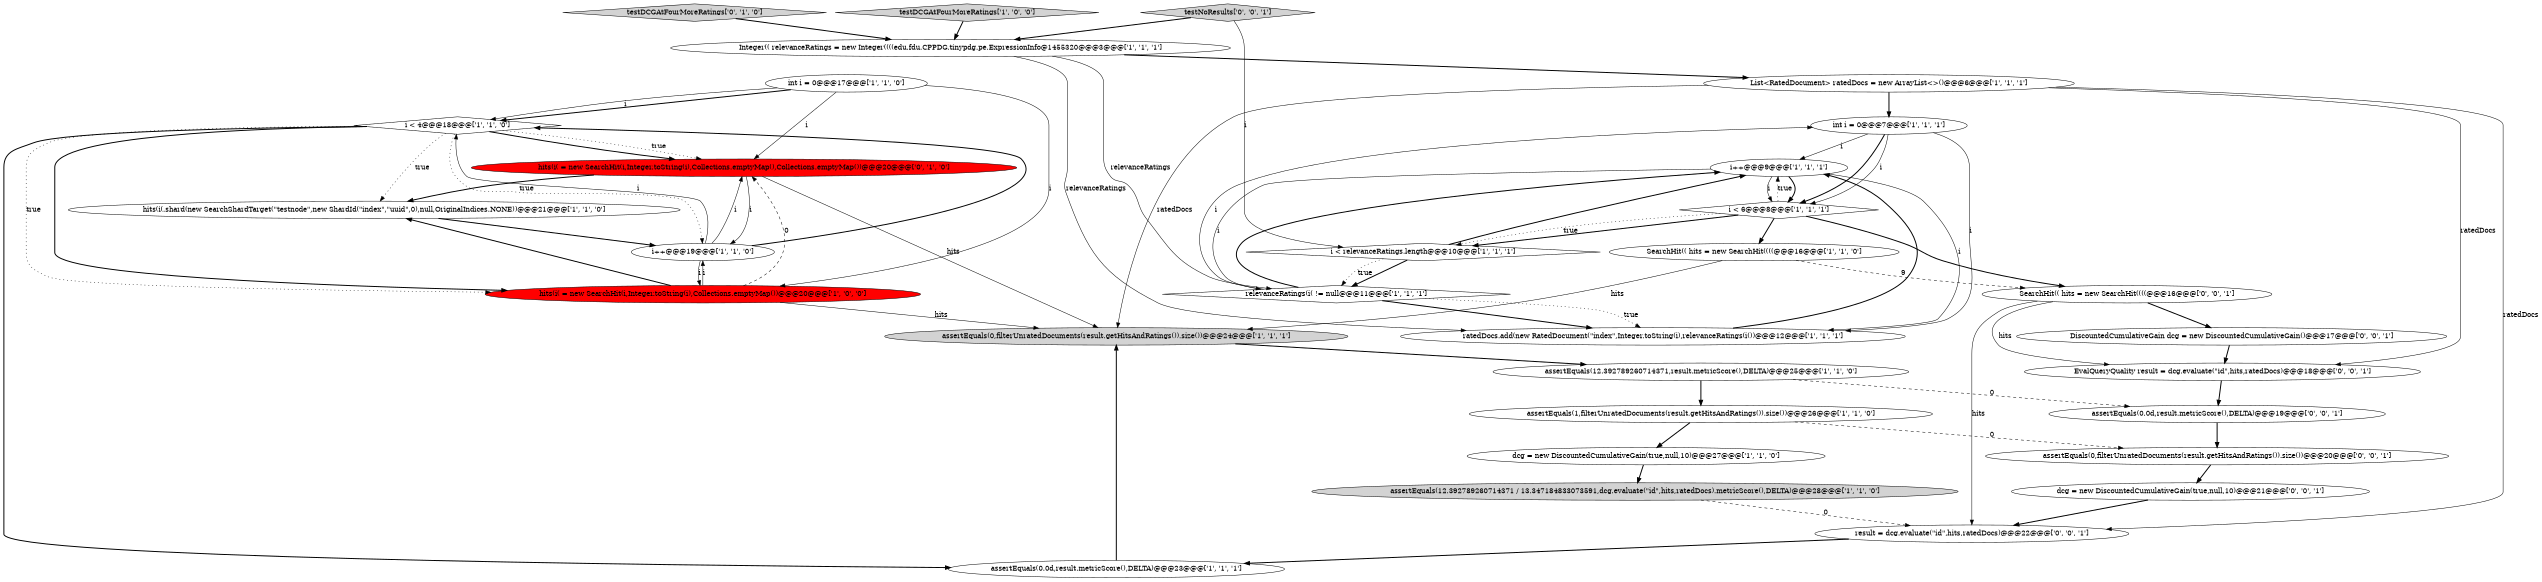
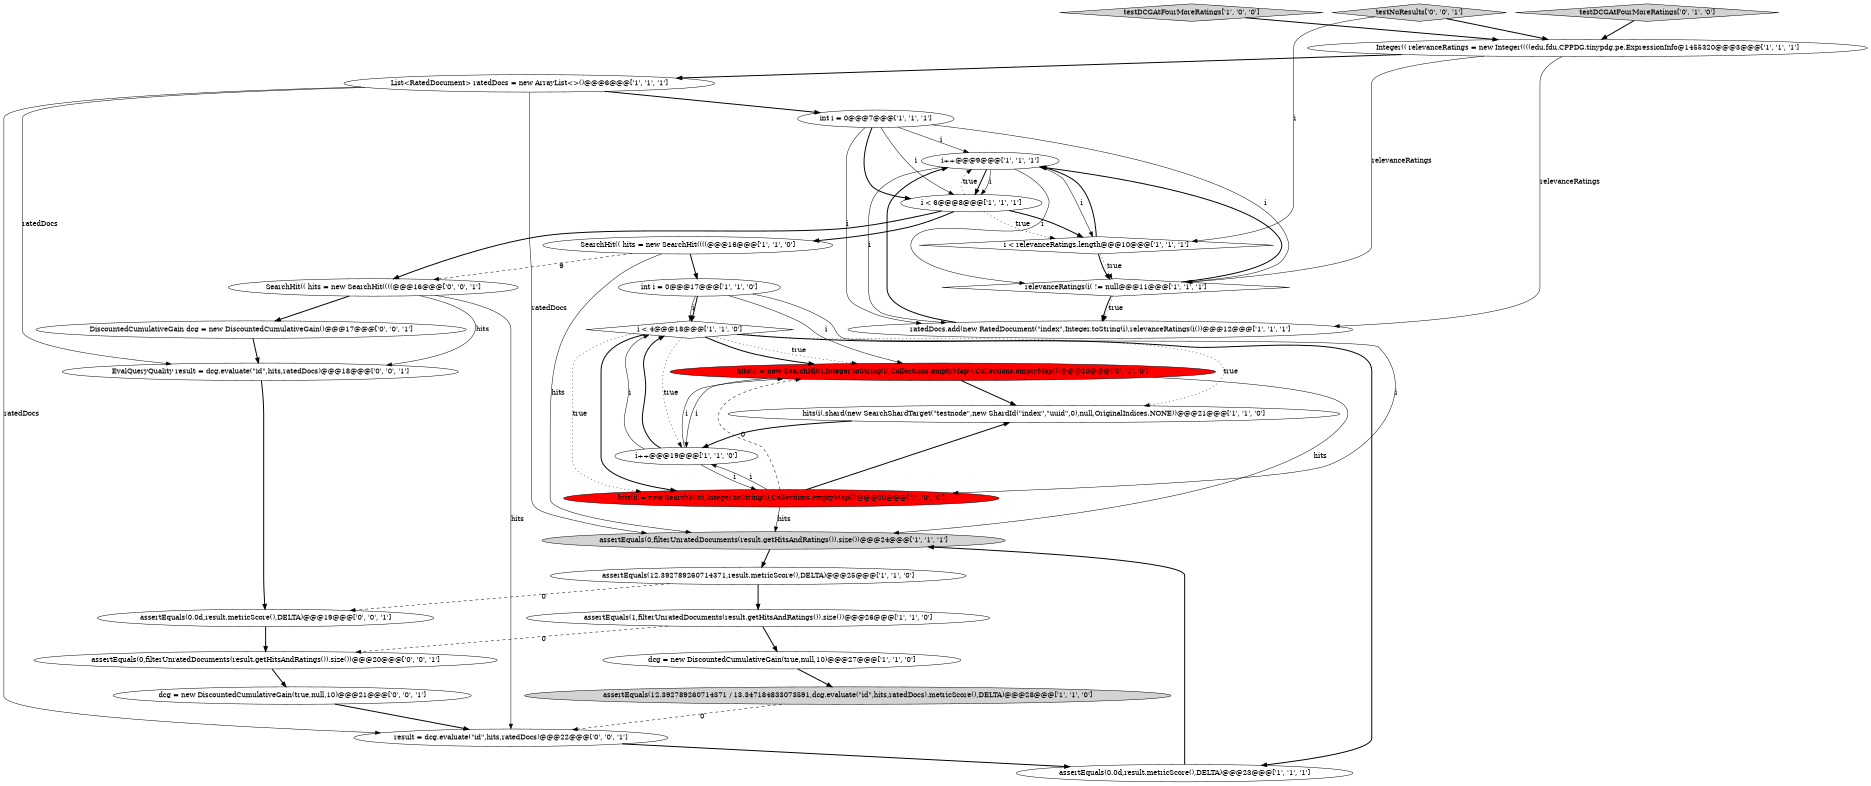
(1441, 148) -> (1178, 172)
none -> (1072, 193)
(1779, 210) -> (971, 203)
none -> (693, 264)
